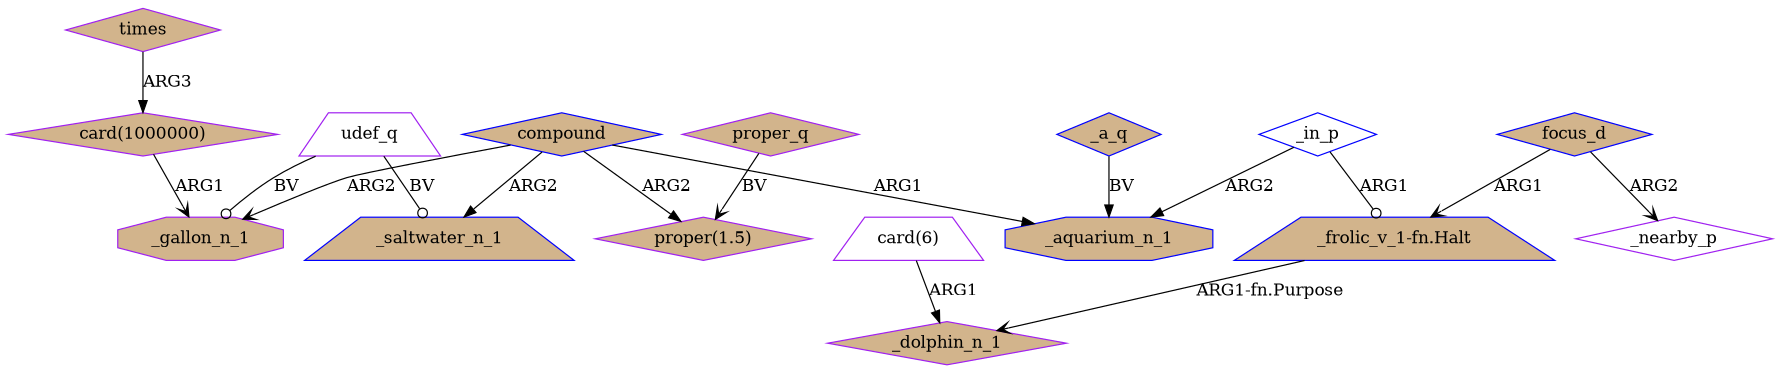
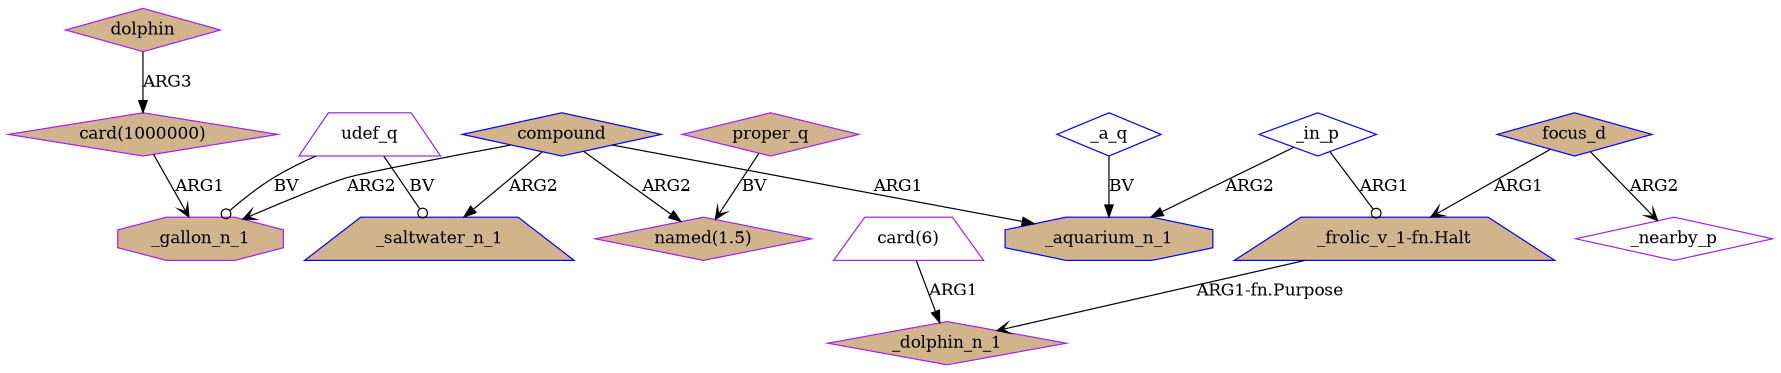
(143, 30) -> (143, 30)
(1109, 134) -> (1109, 134)
(703, 239) -> (703, 239)
